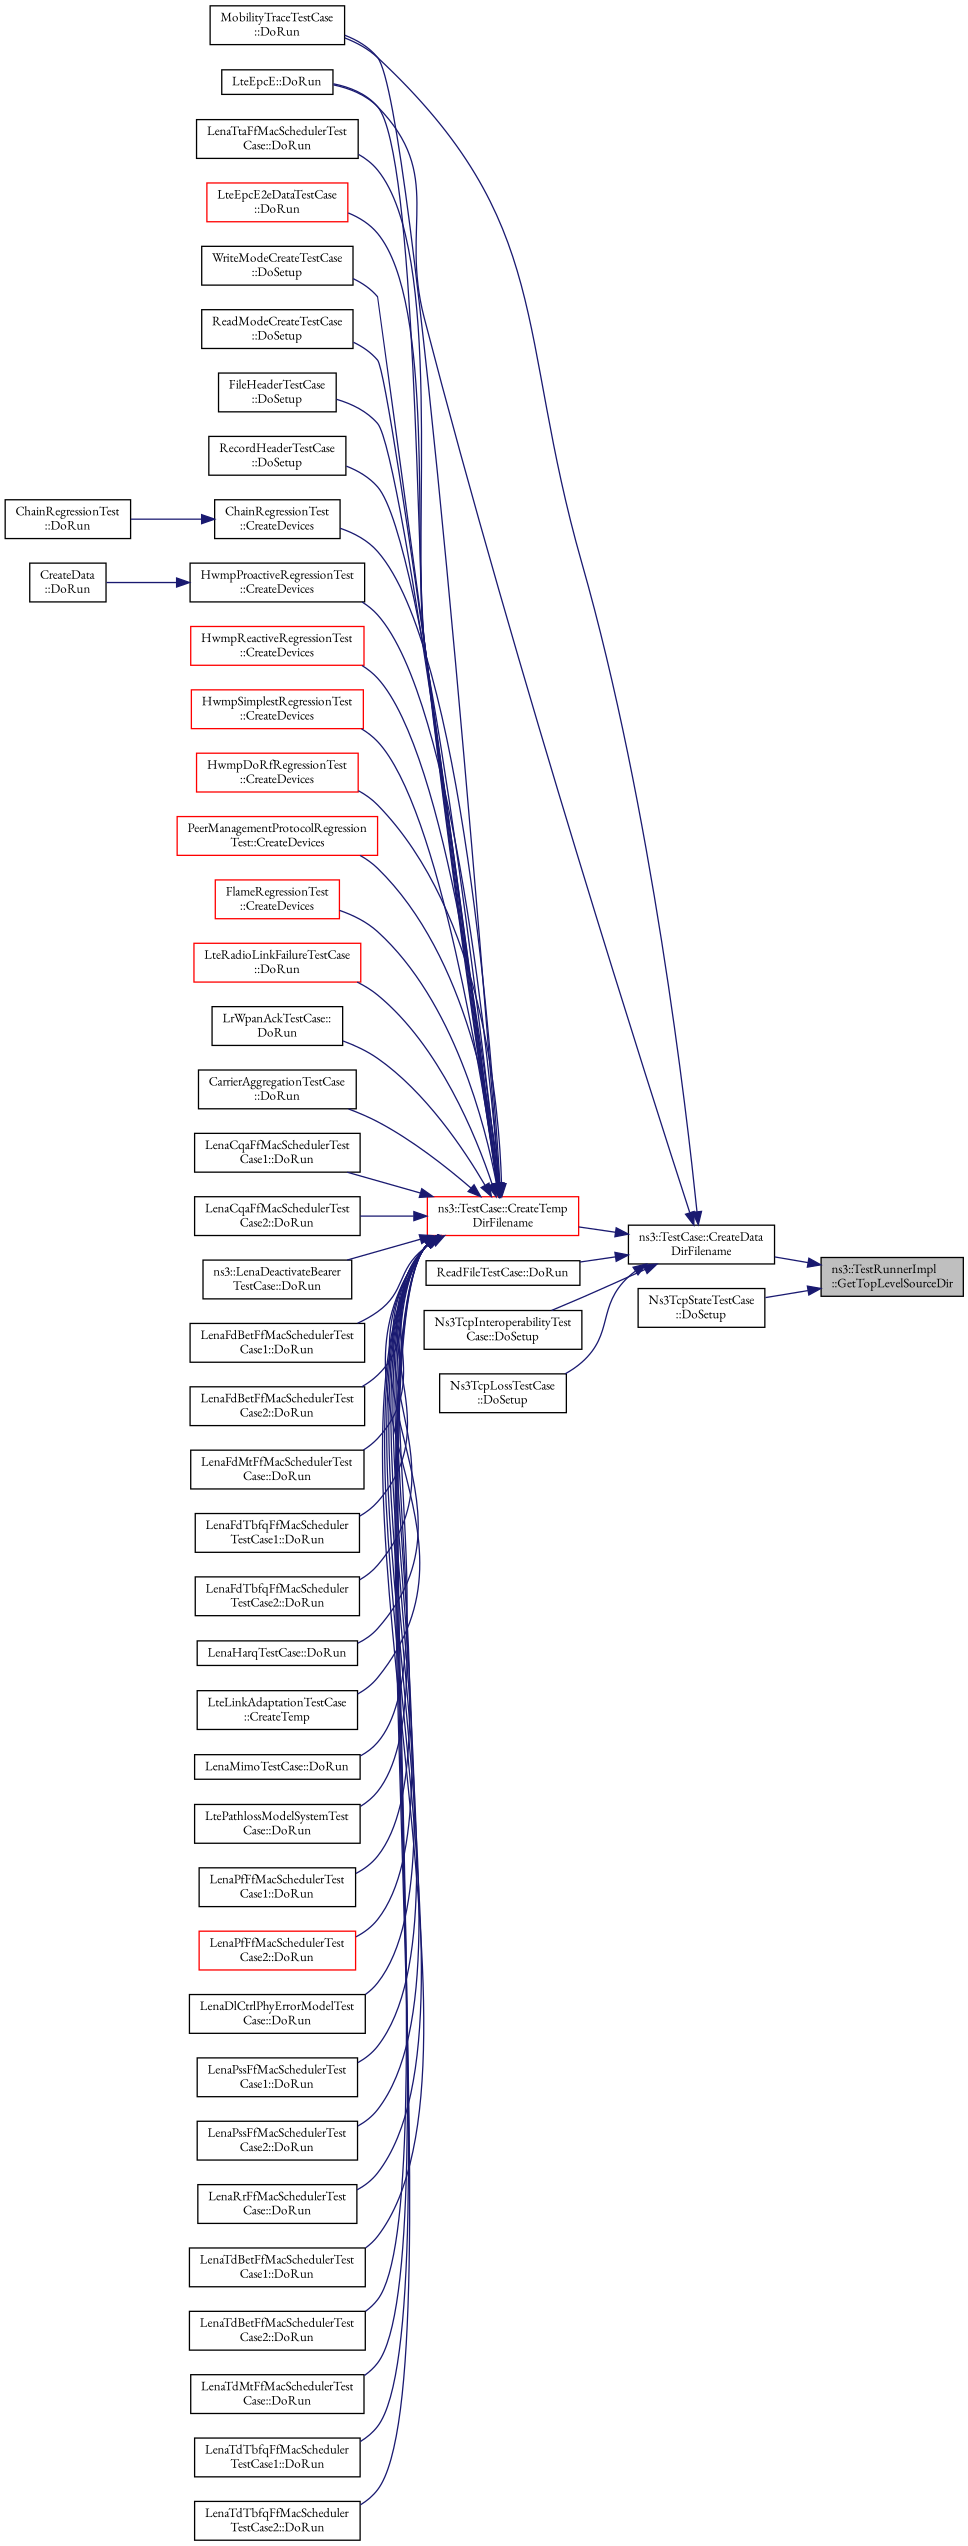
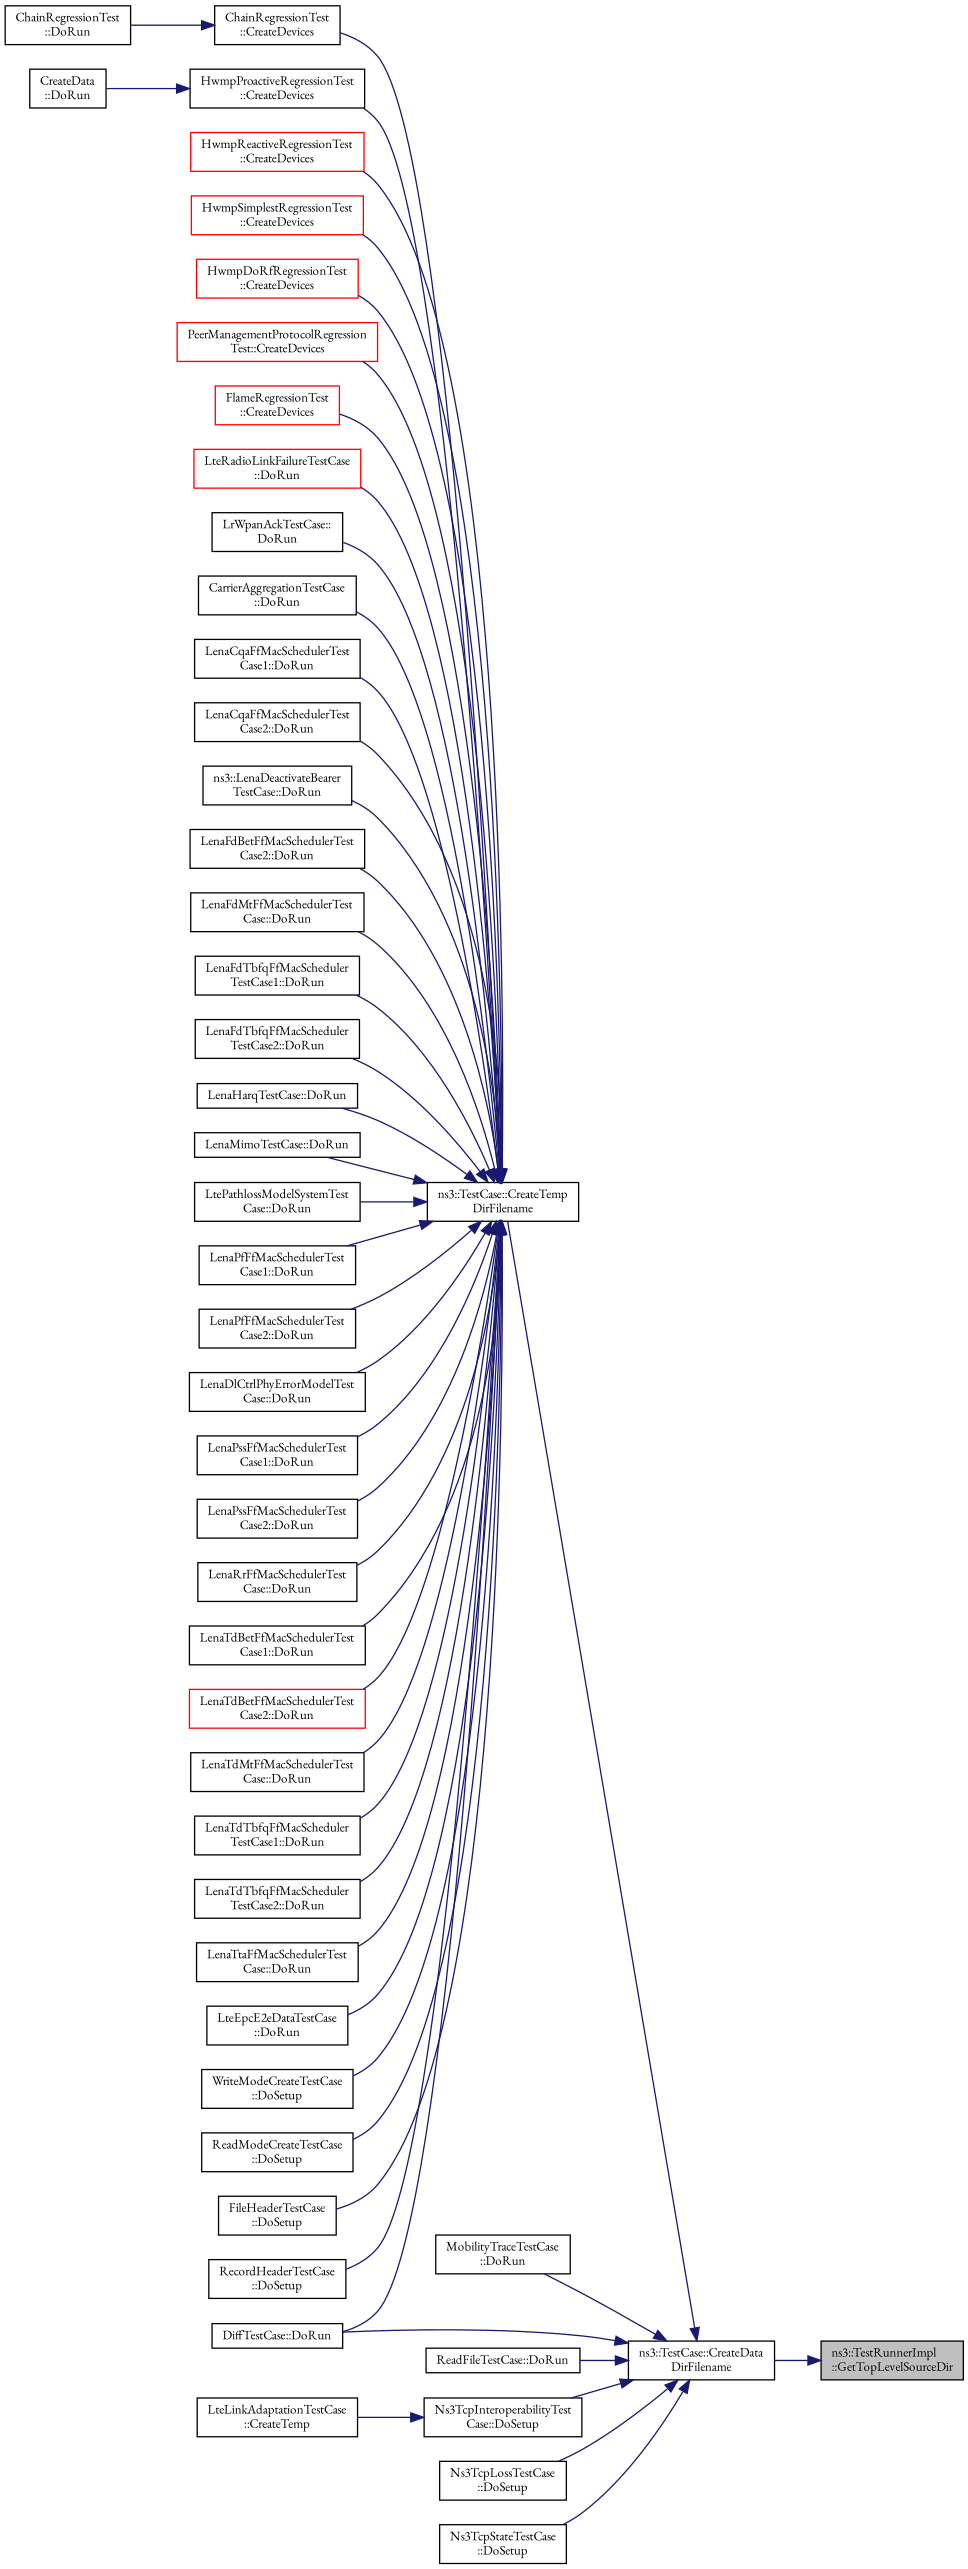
(277, 82) -> (277, 2336)
(277, 202) -> (277, 2026)
(450, 599) -> none
(503, 1216) -> (503, 1202)
(787, 1294) -> (631, 2466)
(277, 1343) -> none
(420, 1569) -> (384, 2417)
(277, 1951) -> (277, 1329)
(277, 2331) -> (277, 1709)
